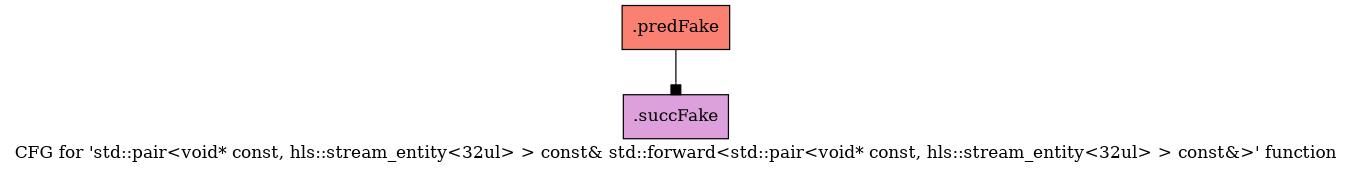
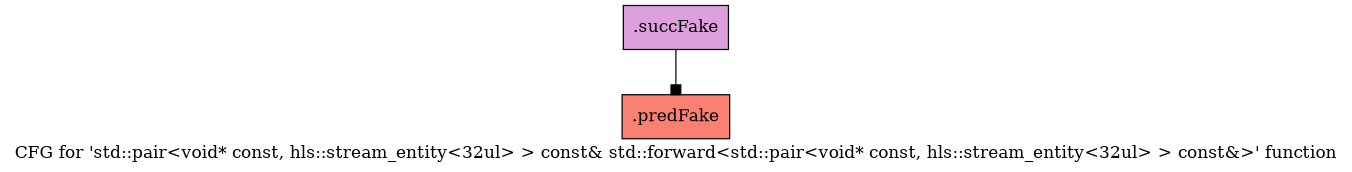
(676, 66) -> (676, 66)
